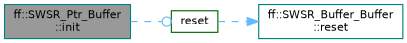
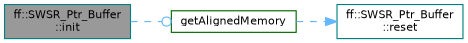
(195, 22) -> (234, 22)
(331, 22) -> (400, 22)
